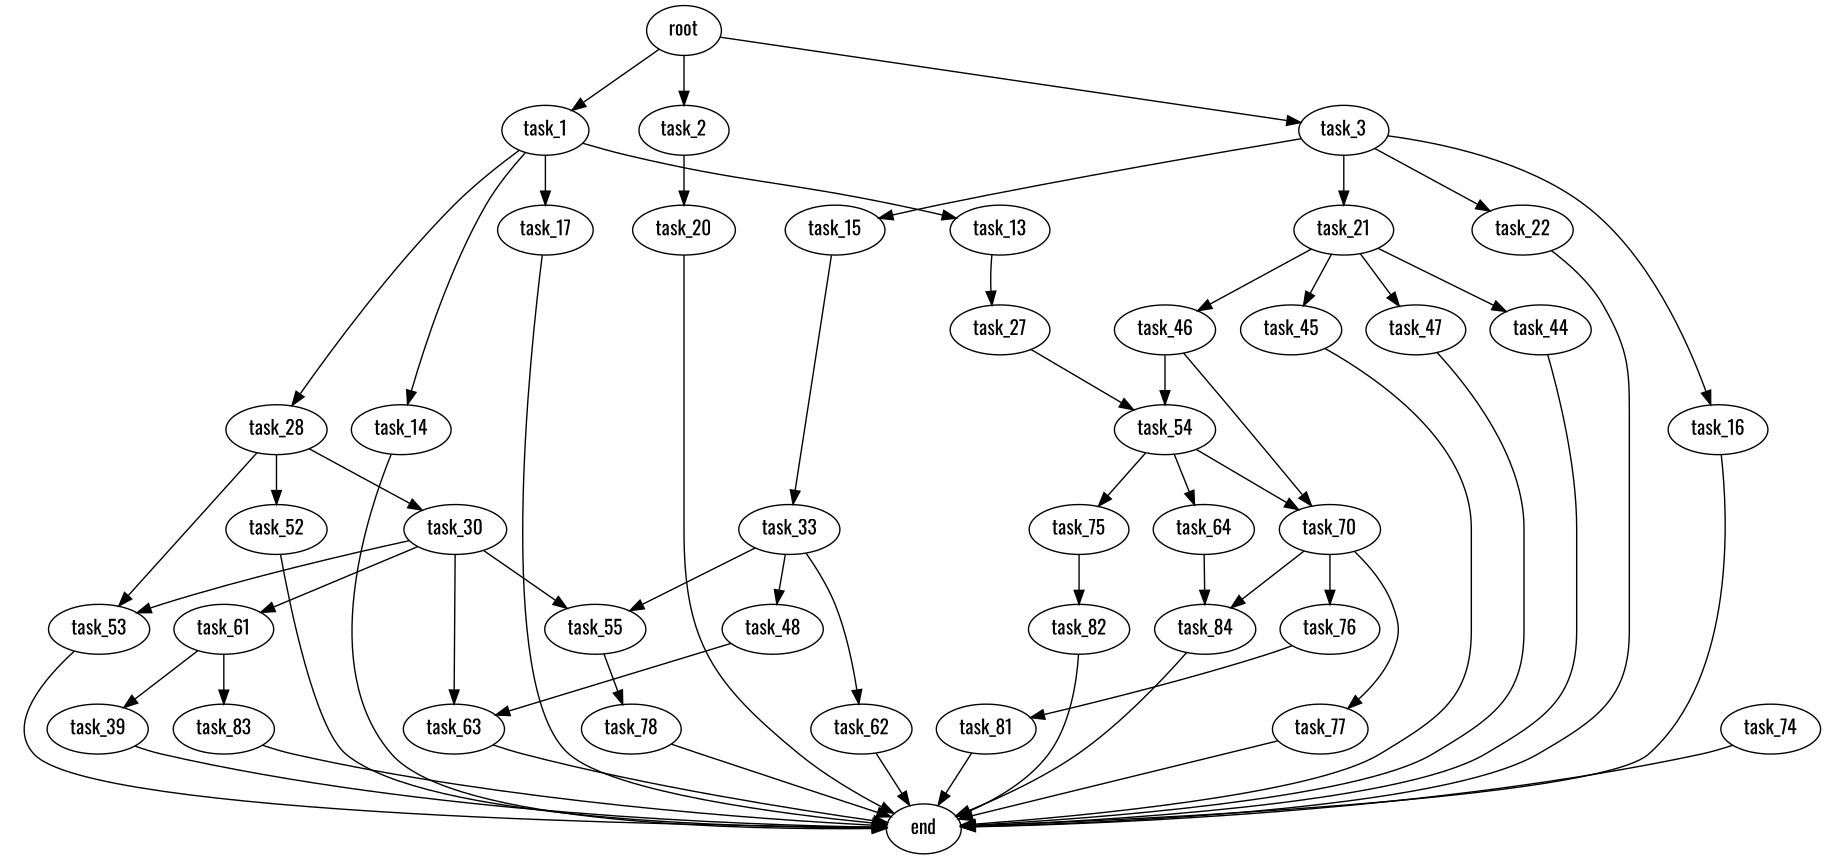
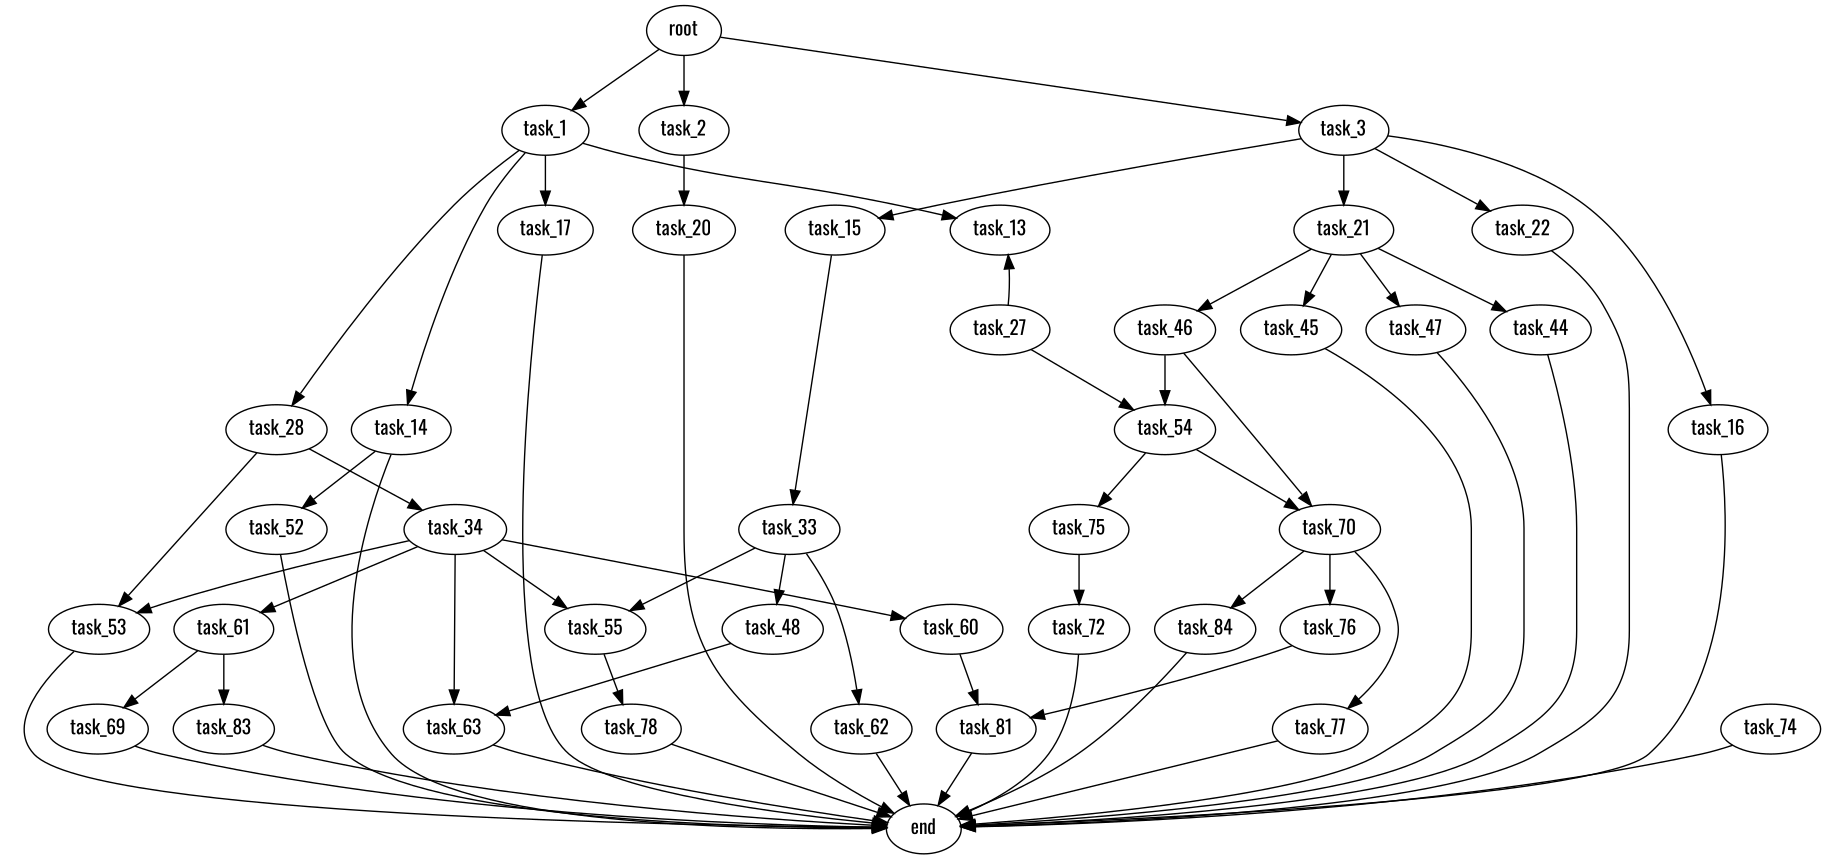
(991, 273) -> (1009, 287)
(277, 473) -> (341, 478)
(455, 529) -> (455, 529)
(1204, 529) -> none
none -> (952, 629)
(1079, 629) -> (1079, 629)
(98, 729) -> (98, 729)
